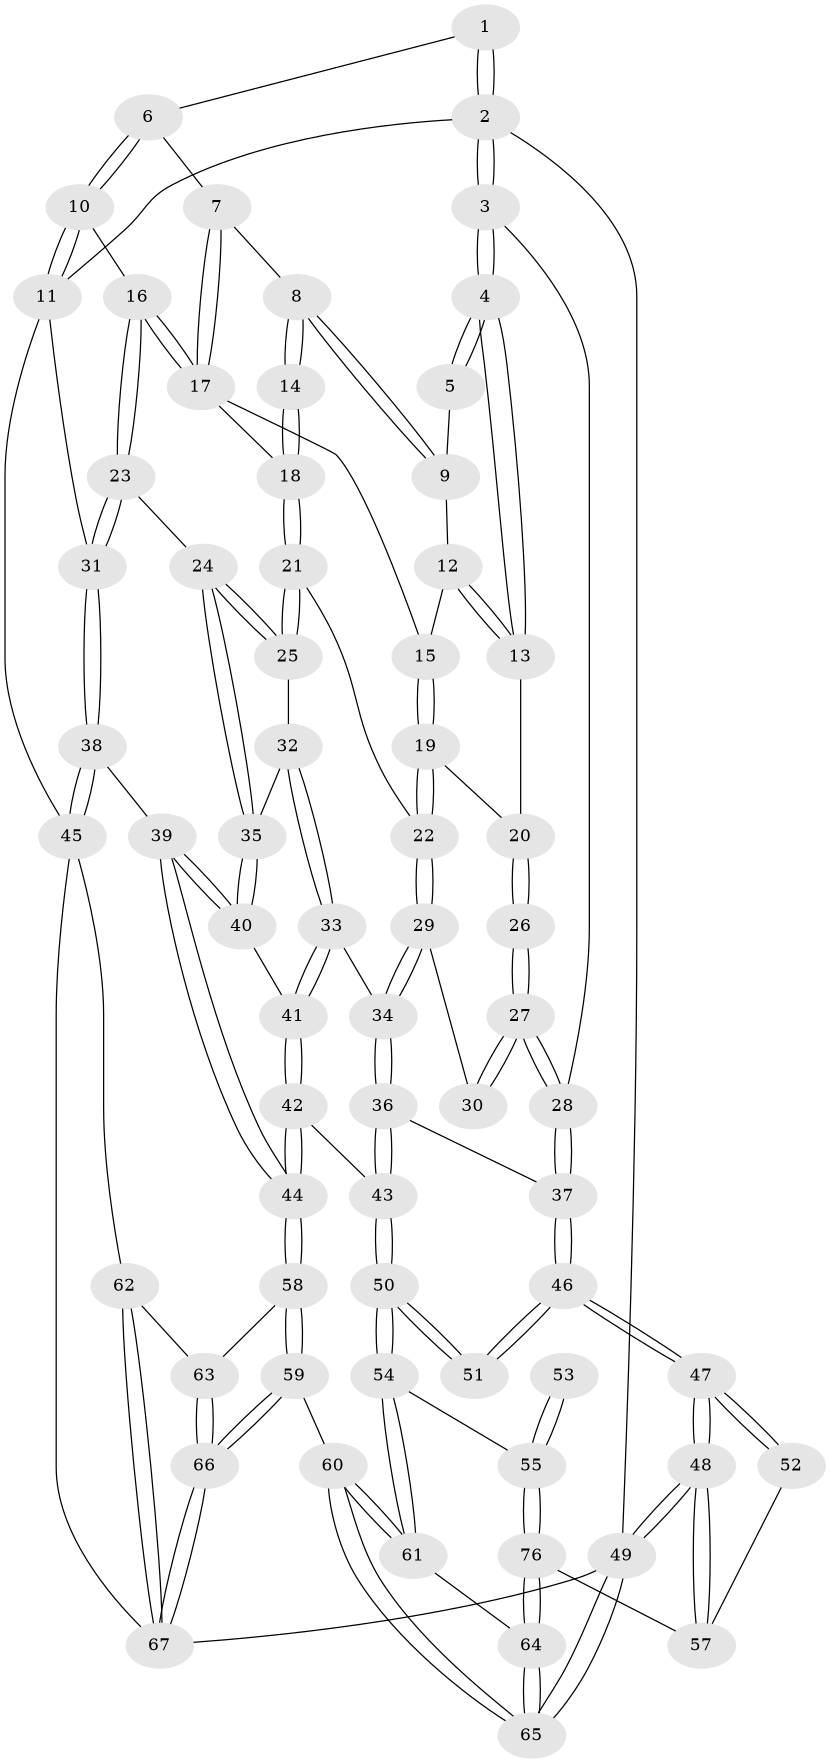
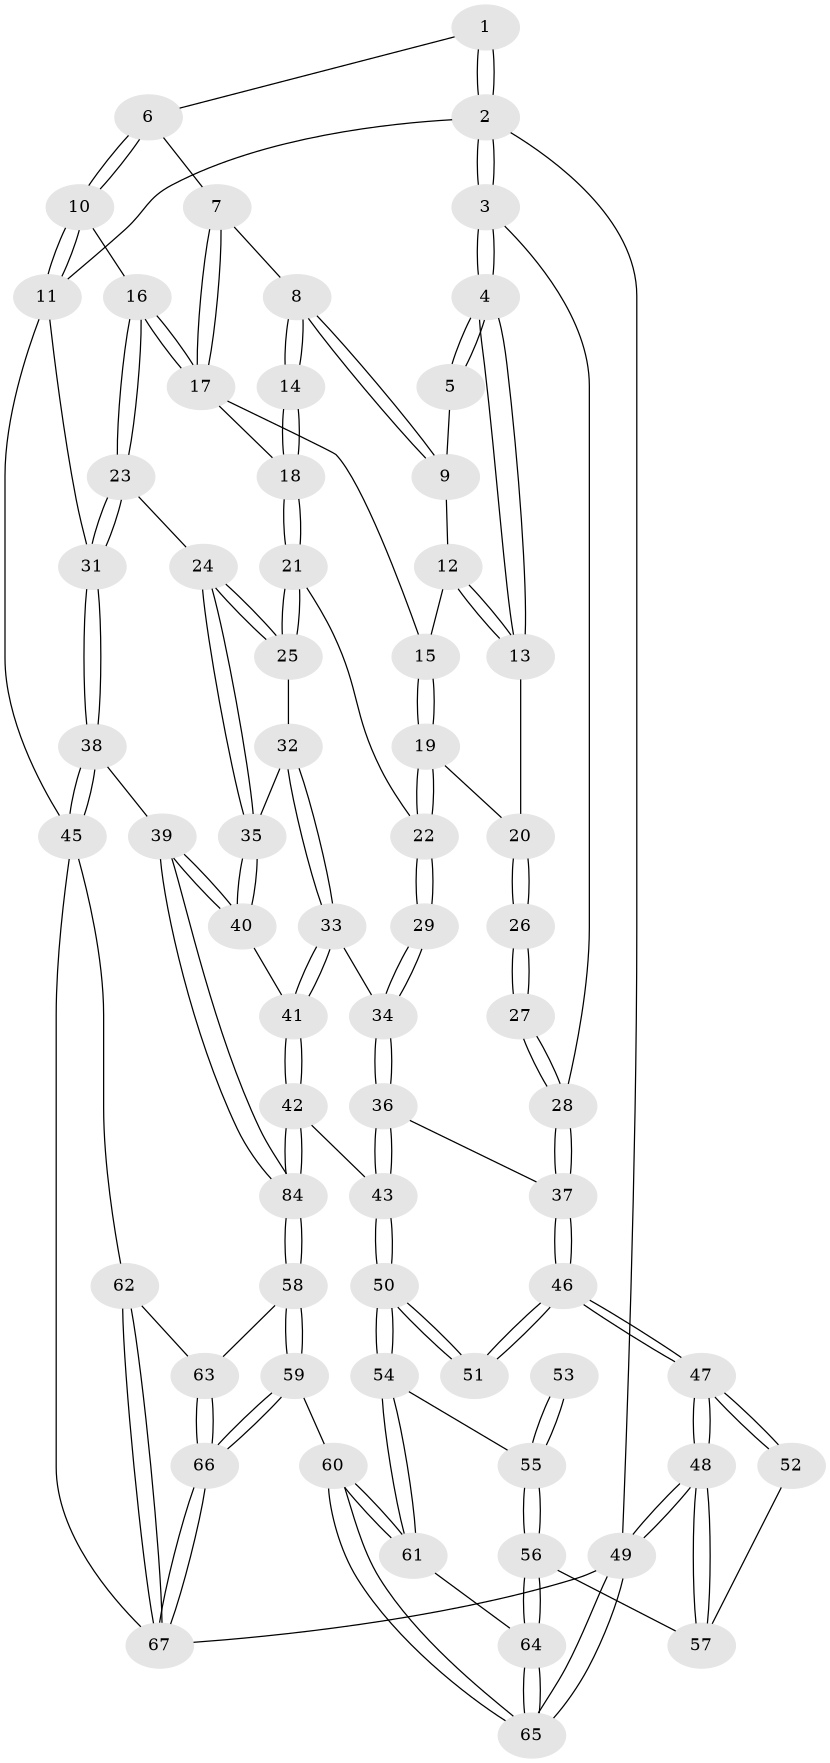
(473, 1106) -> none
(293, 1196) -> (293, 1196)
(532, 1556) -> (532, 1556)
